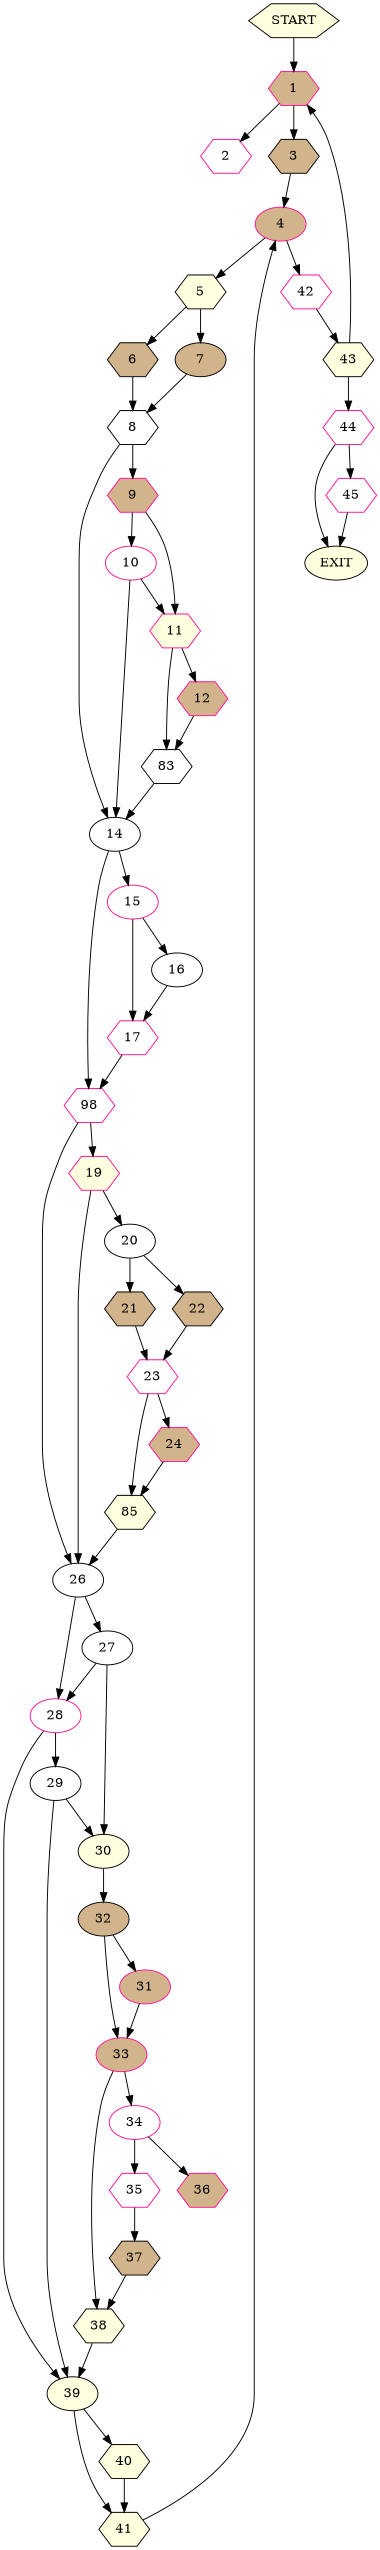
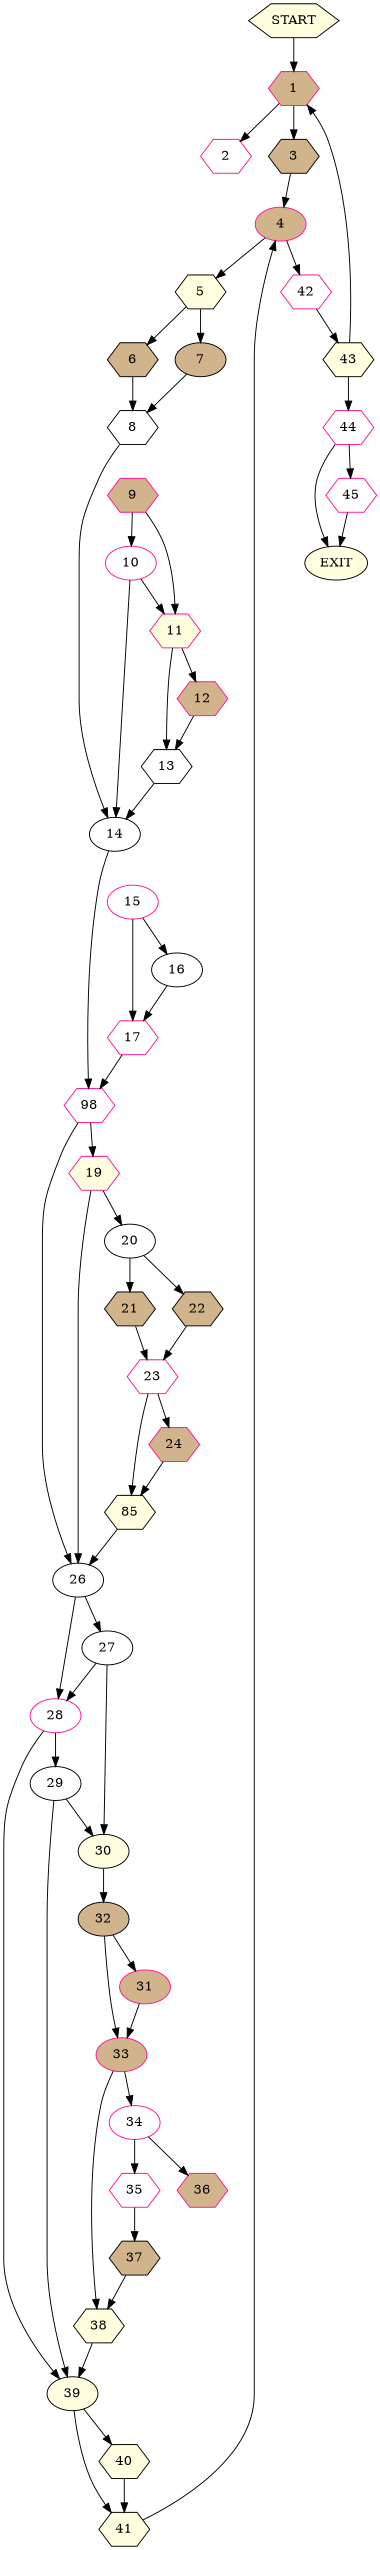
(133, 457) -> none
(167, 767) -> (167, 767)
(123, 864) -> none
